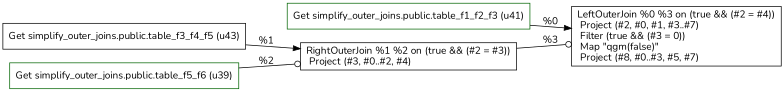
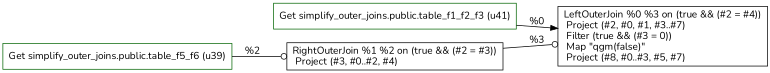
(124, 36) -> none
